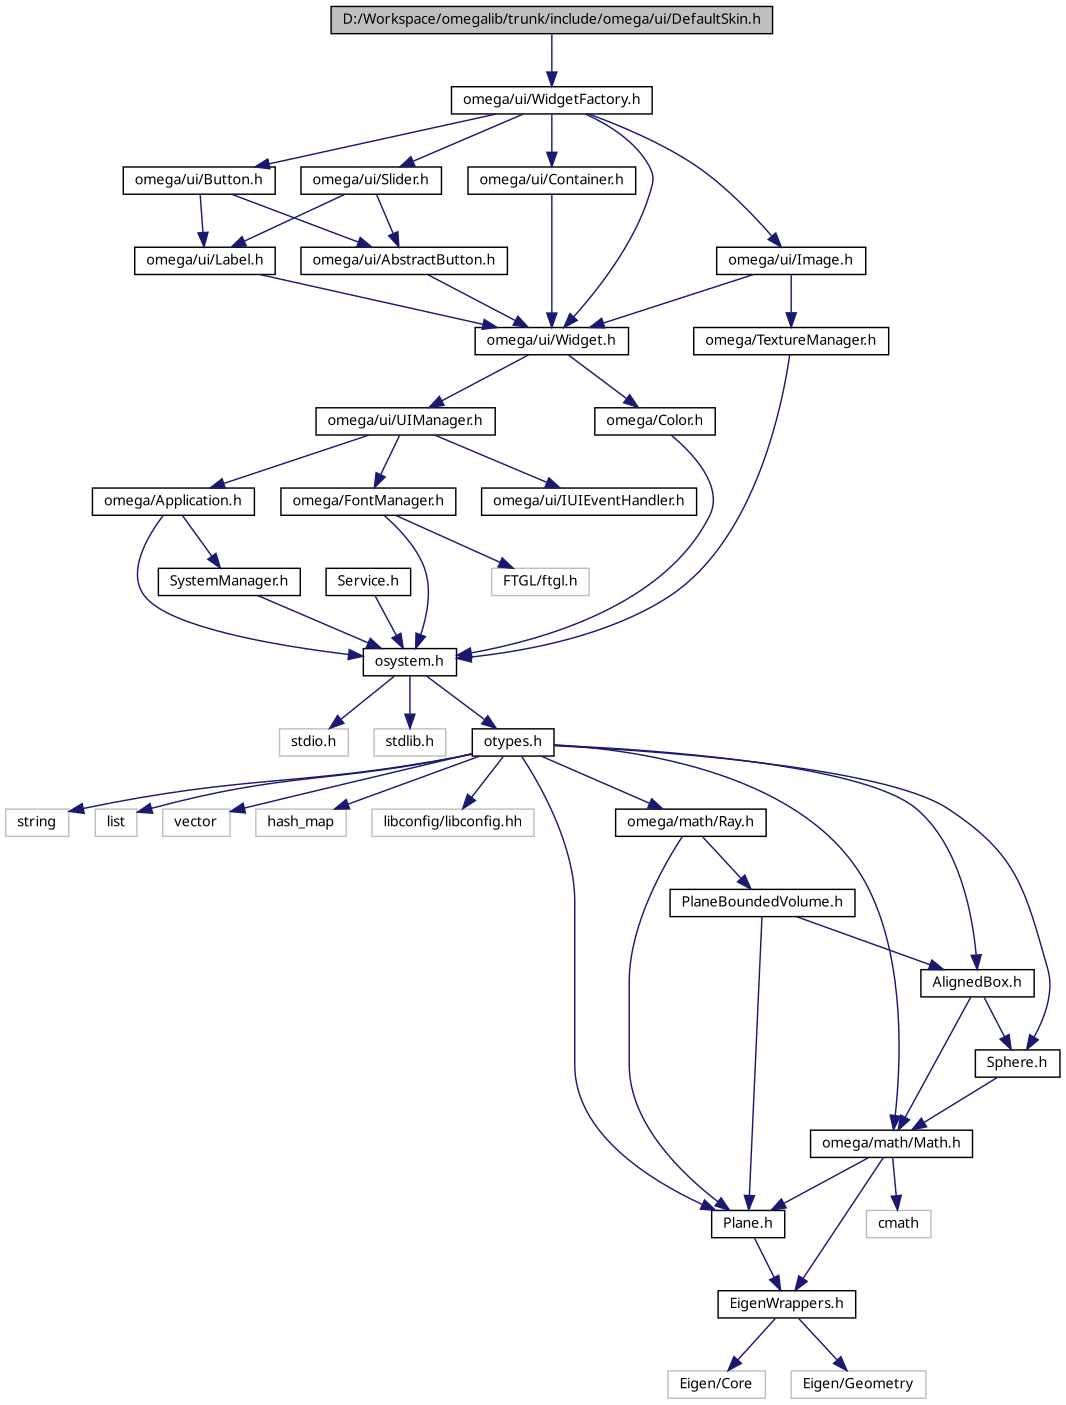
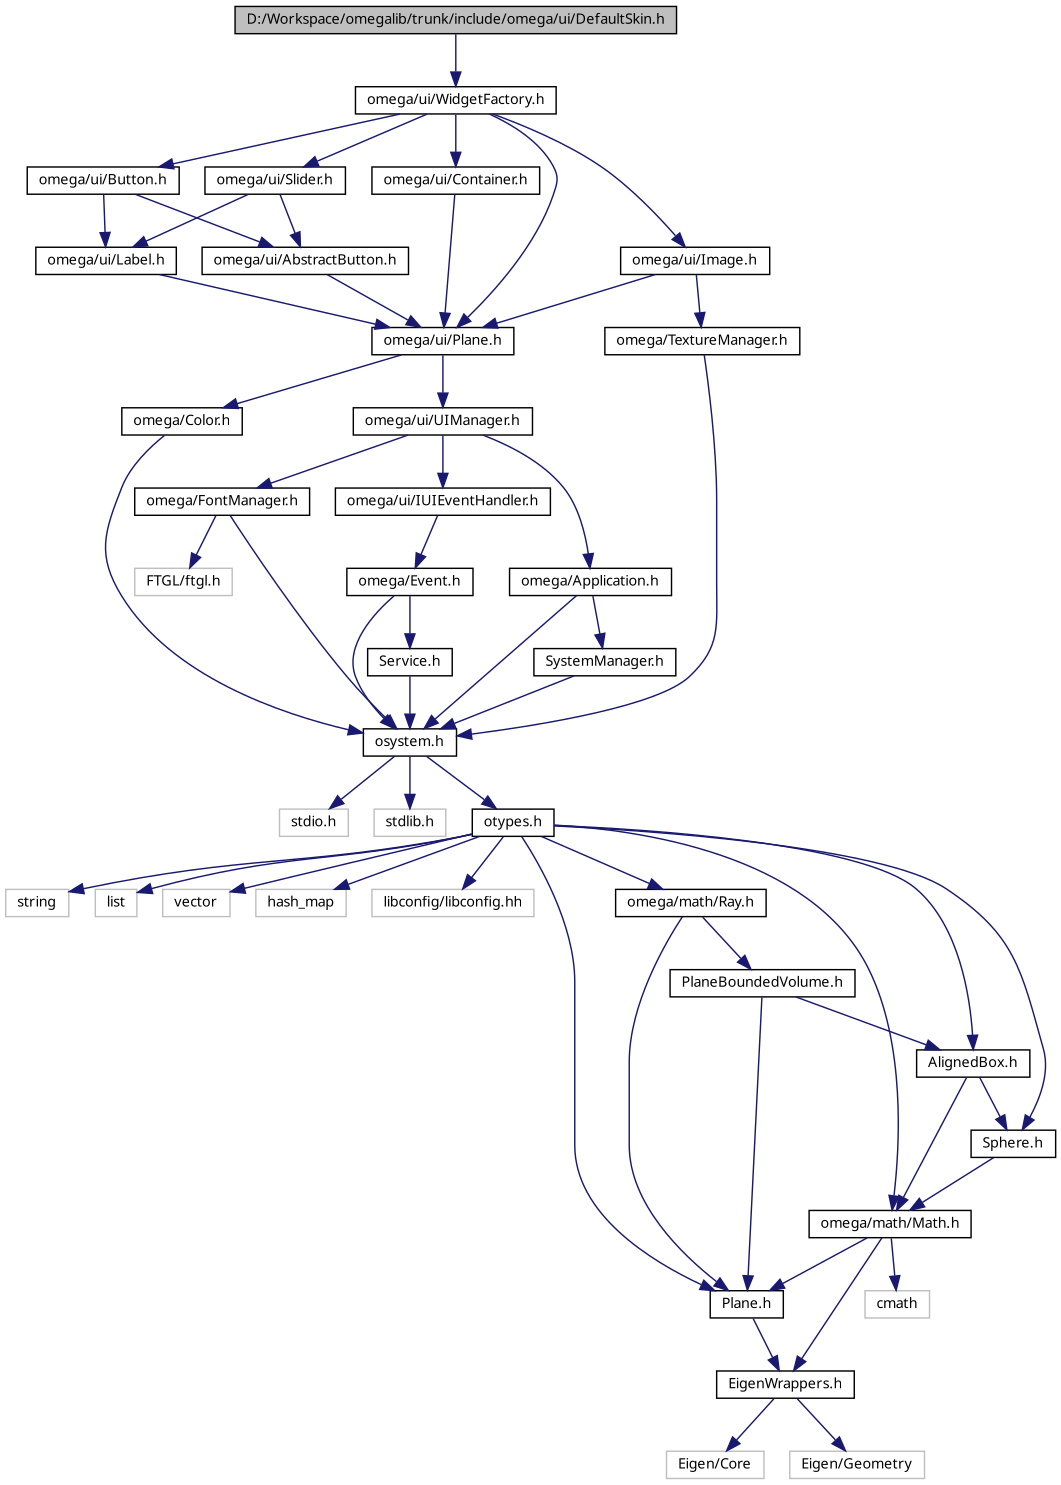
(552, 341) -> (443, 341)
none -> (410, 582)
